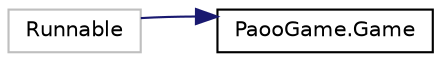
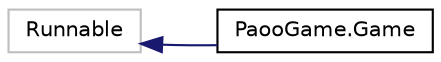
(168, 17) -> (190, 45)
